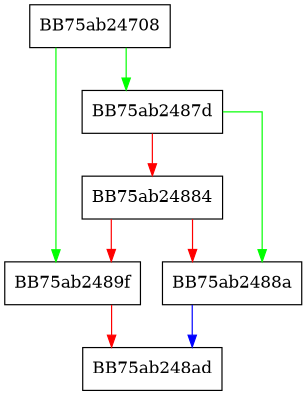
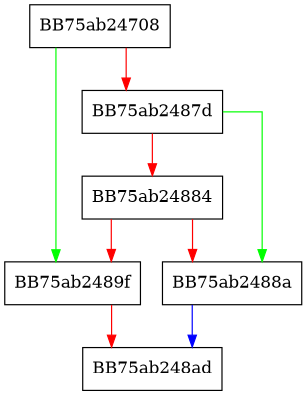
(126, 63) -> (126, 63)
